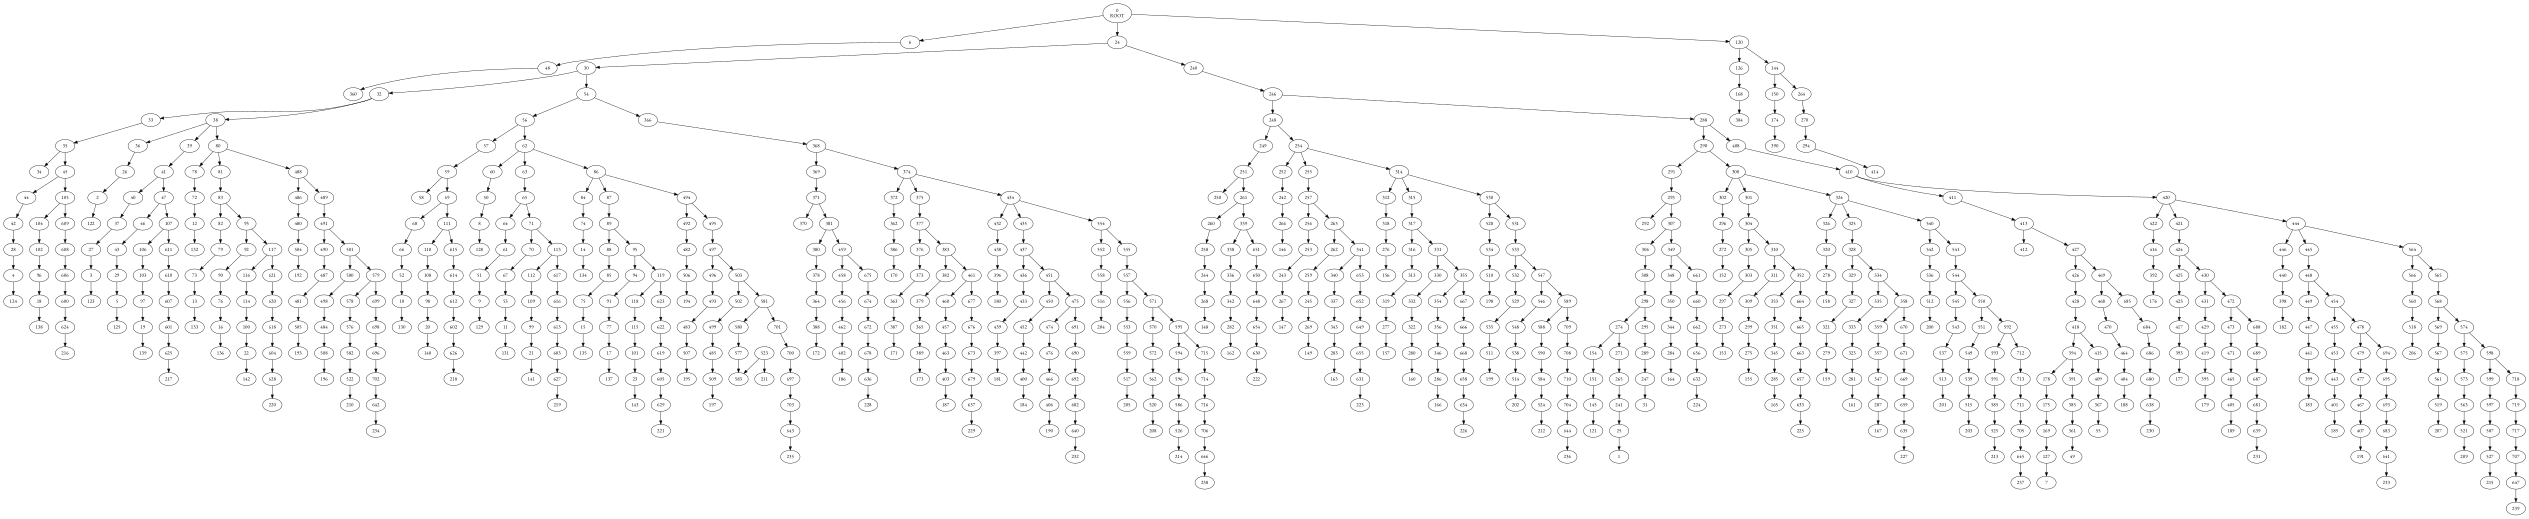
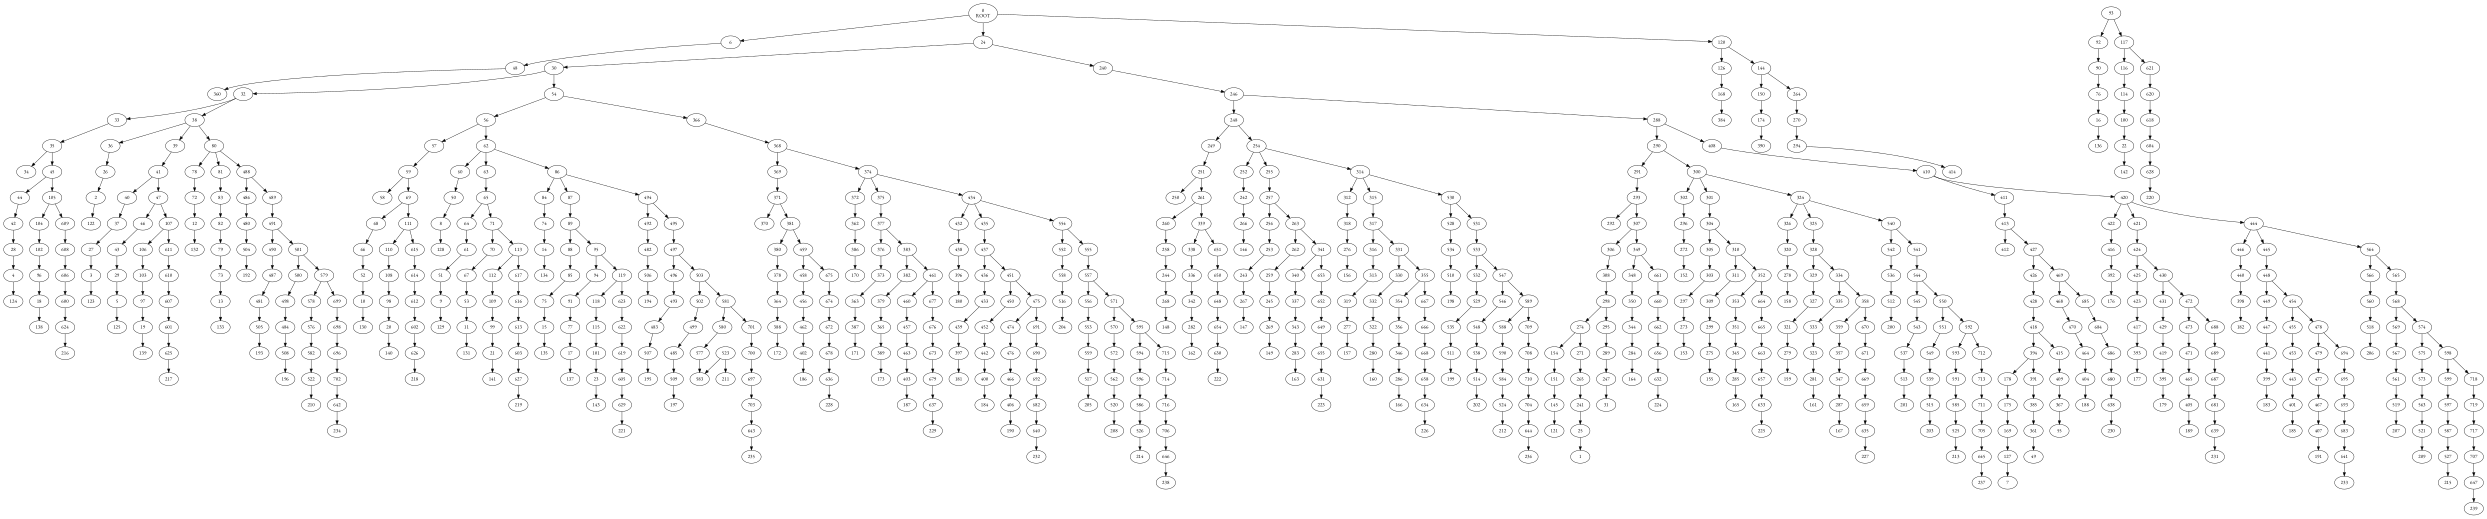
(232, 209) -> none
